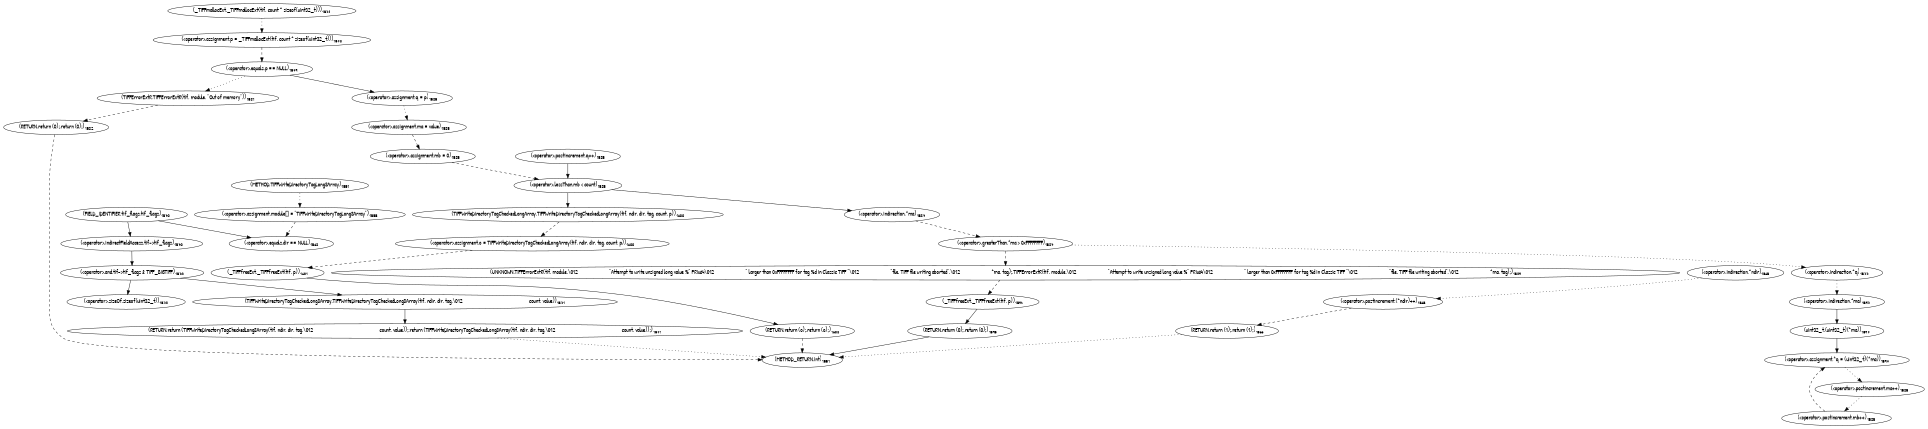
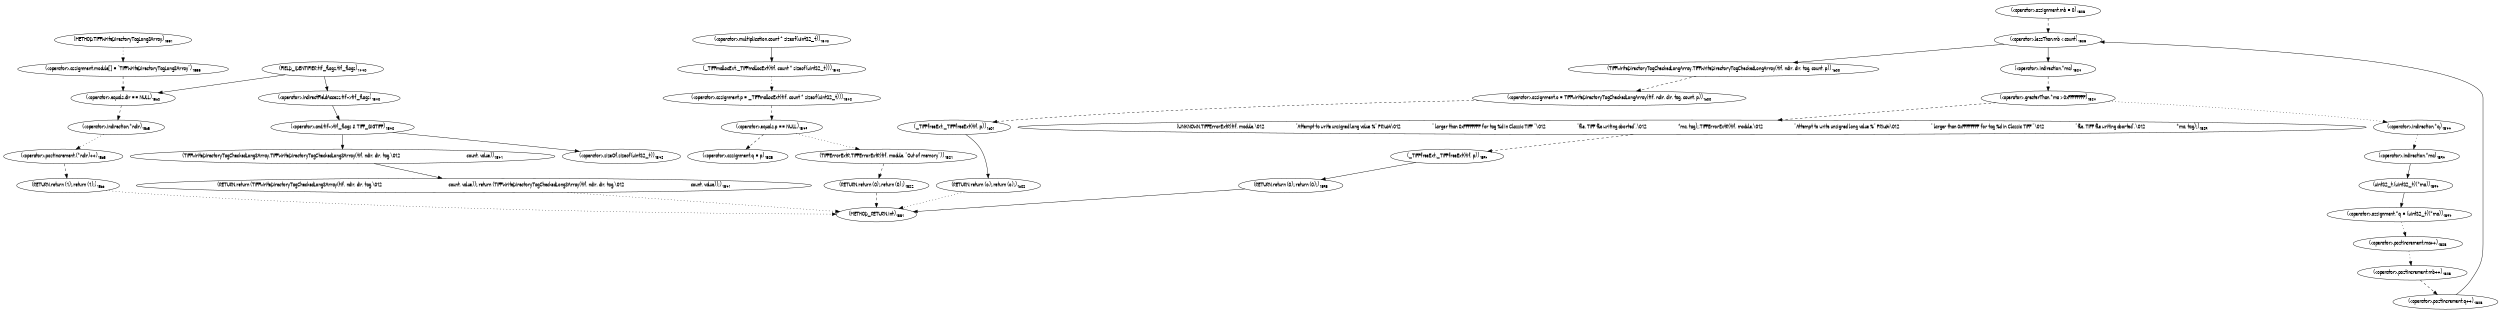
none -> (772, 40)
(330, 83) -> (756, 141)
none -> (120, 111)
(409, 127) -> none
(166, 214) -> (362, 69)
(802, 344) -> (934, 200)
(1810, 391) -> (2427, 286)
